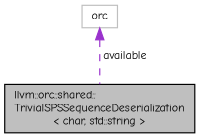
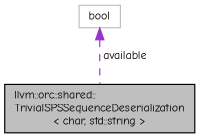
(100, 17) -> (100, 17)
